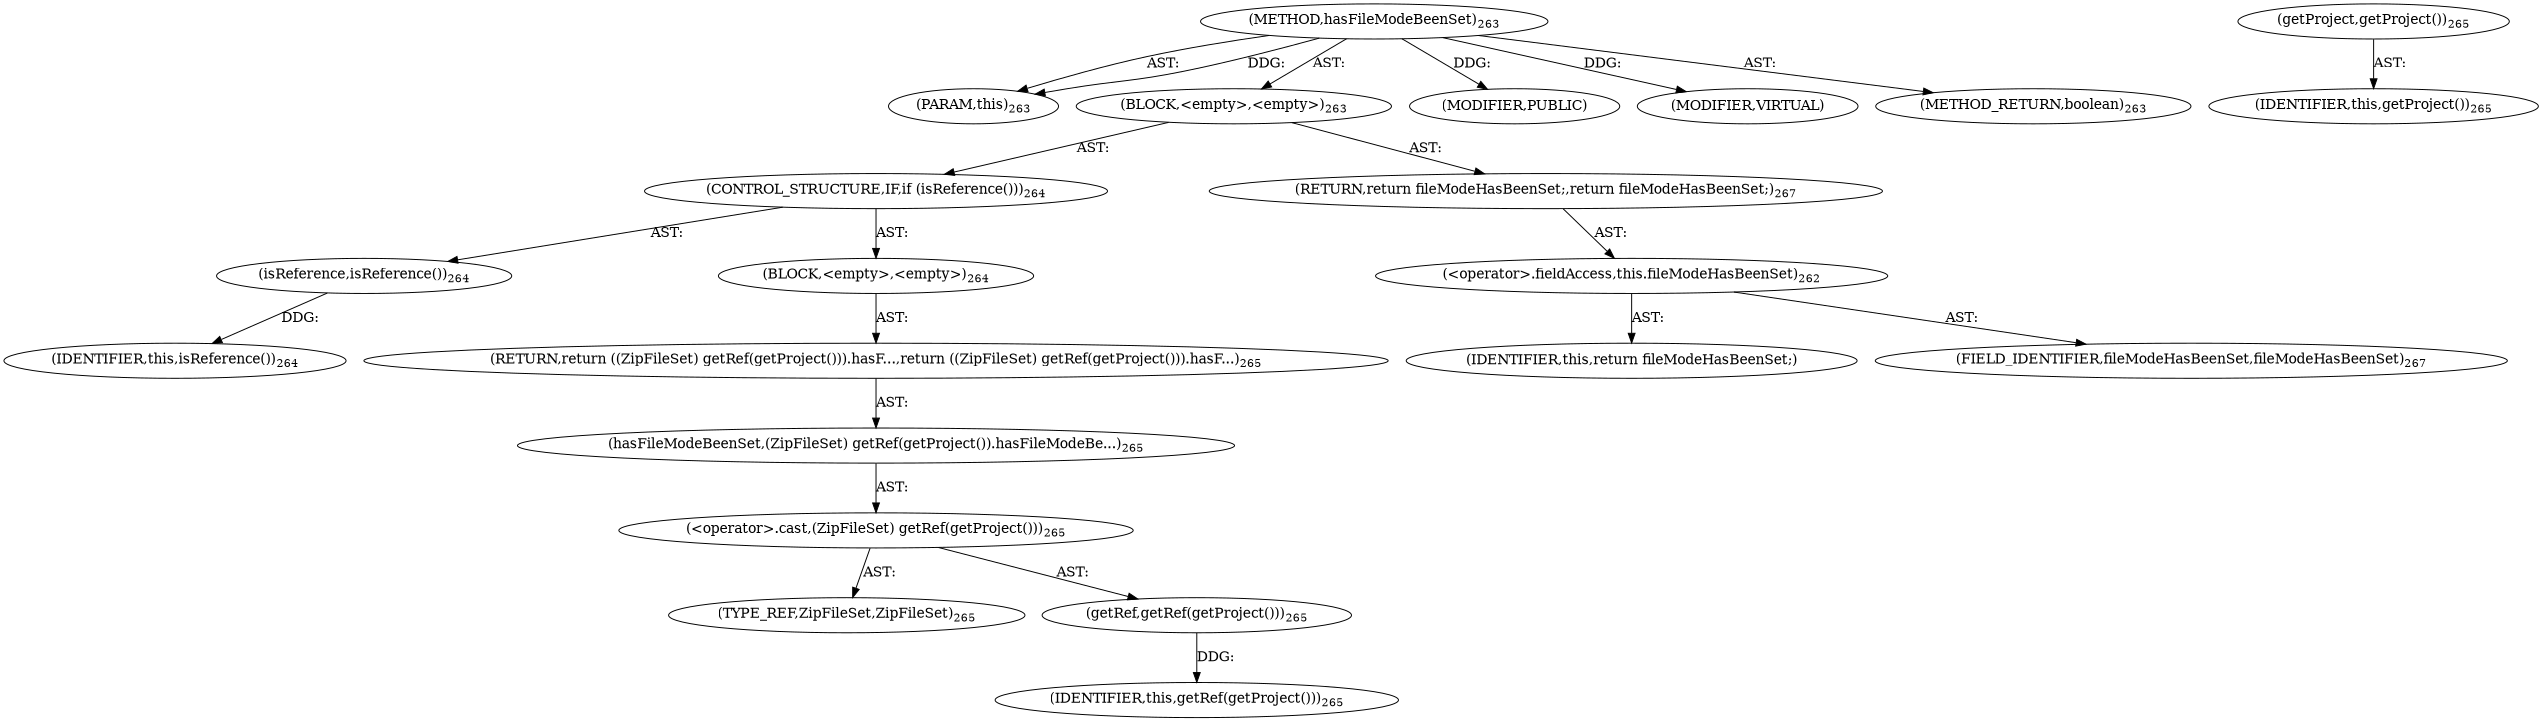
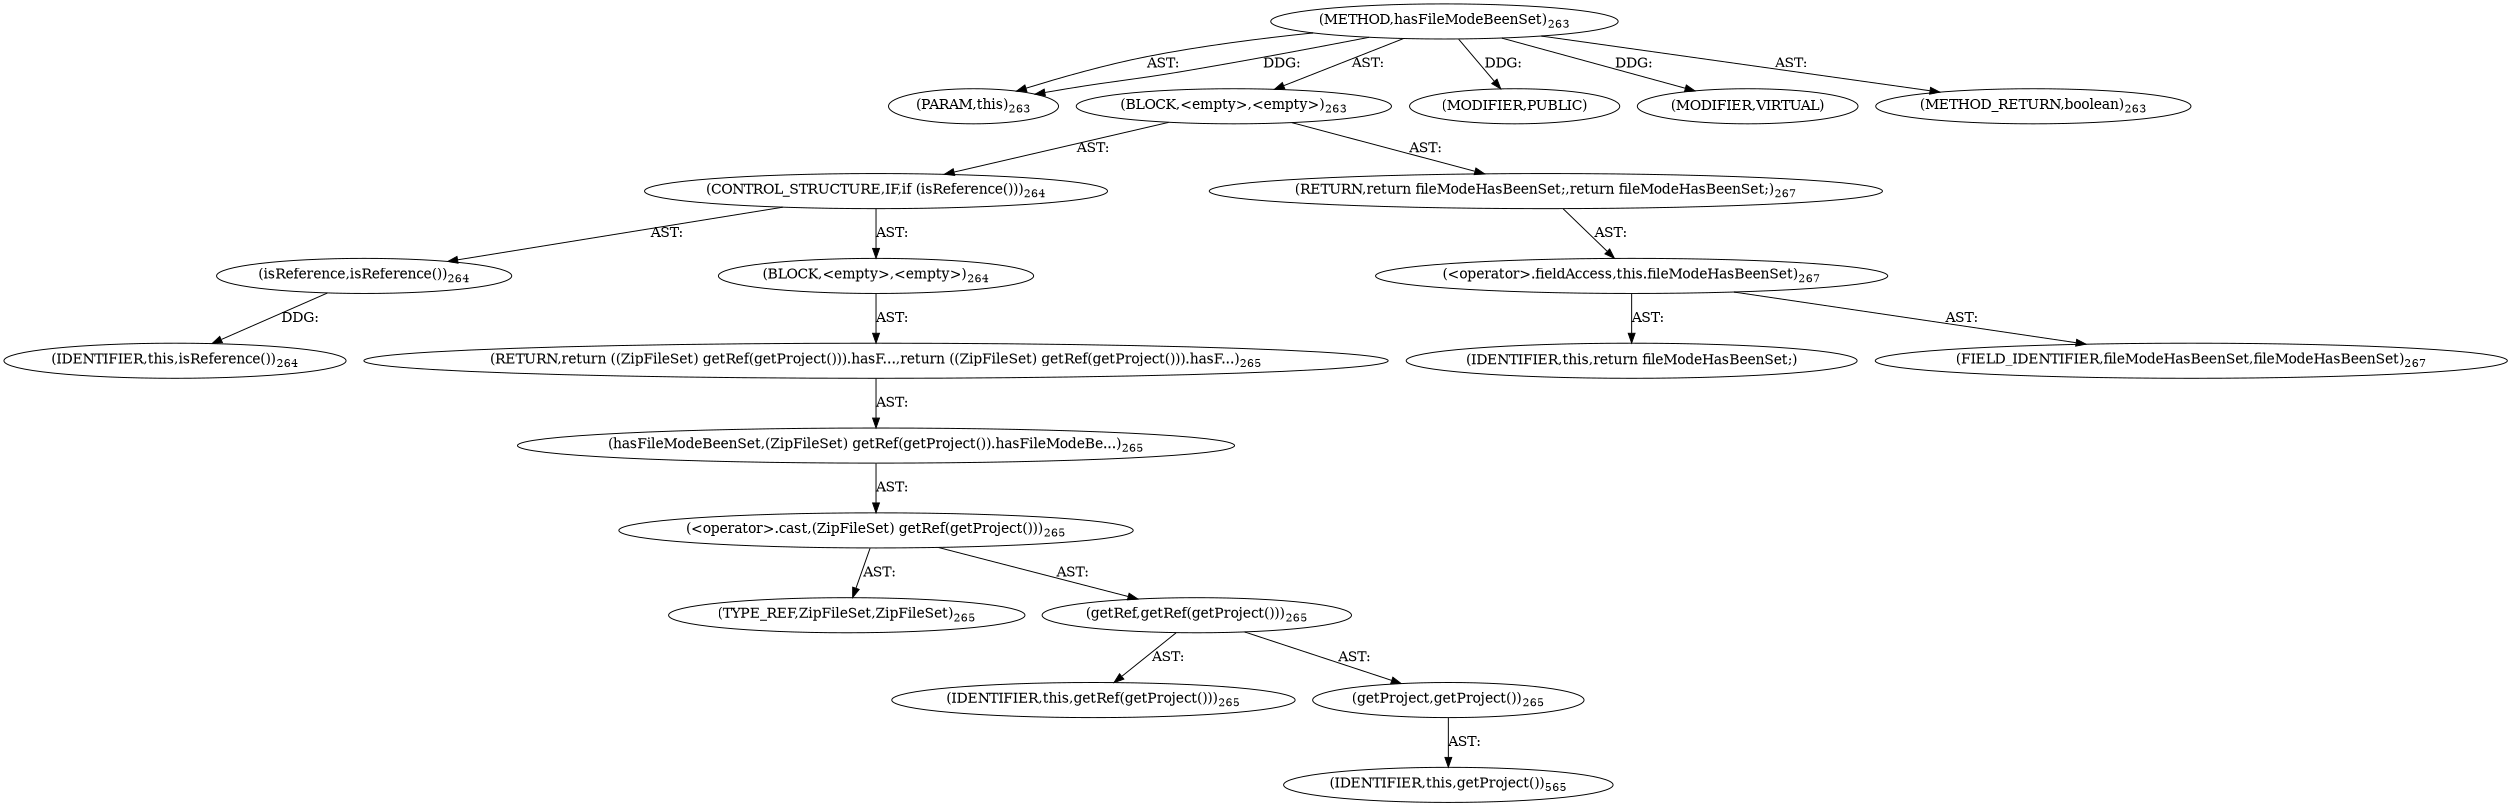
(2481, 105) -> (1556, 783)
(1810, 274) -> (1810, 274)
none -> (1318, 656)
(1218, 658) -> (1170, 658)
